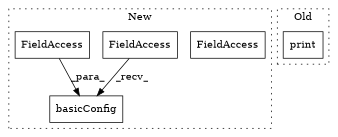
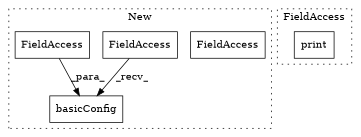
(303, 17) -> (315, 17)
